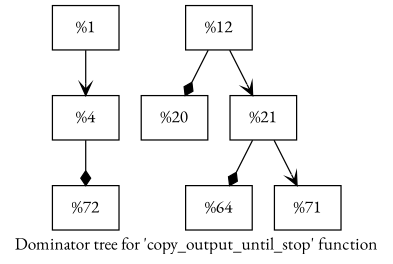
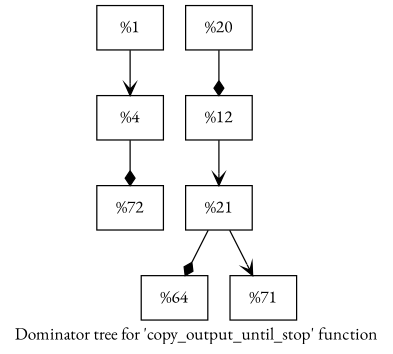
(200, 66) -> (219, 65)
